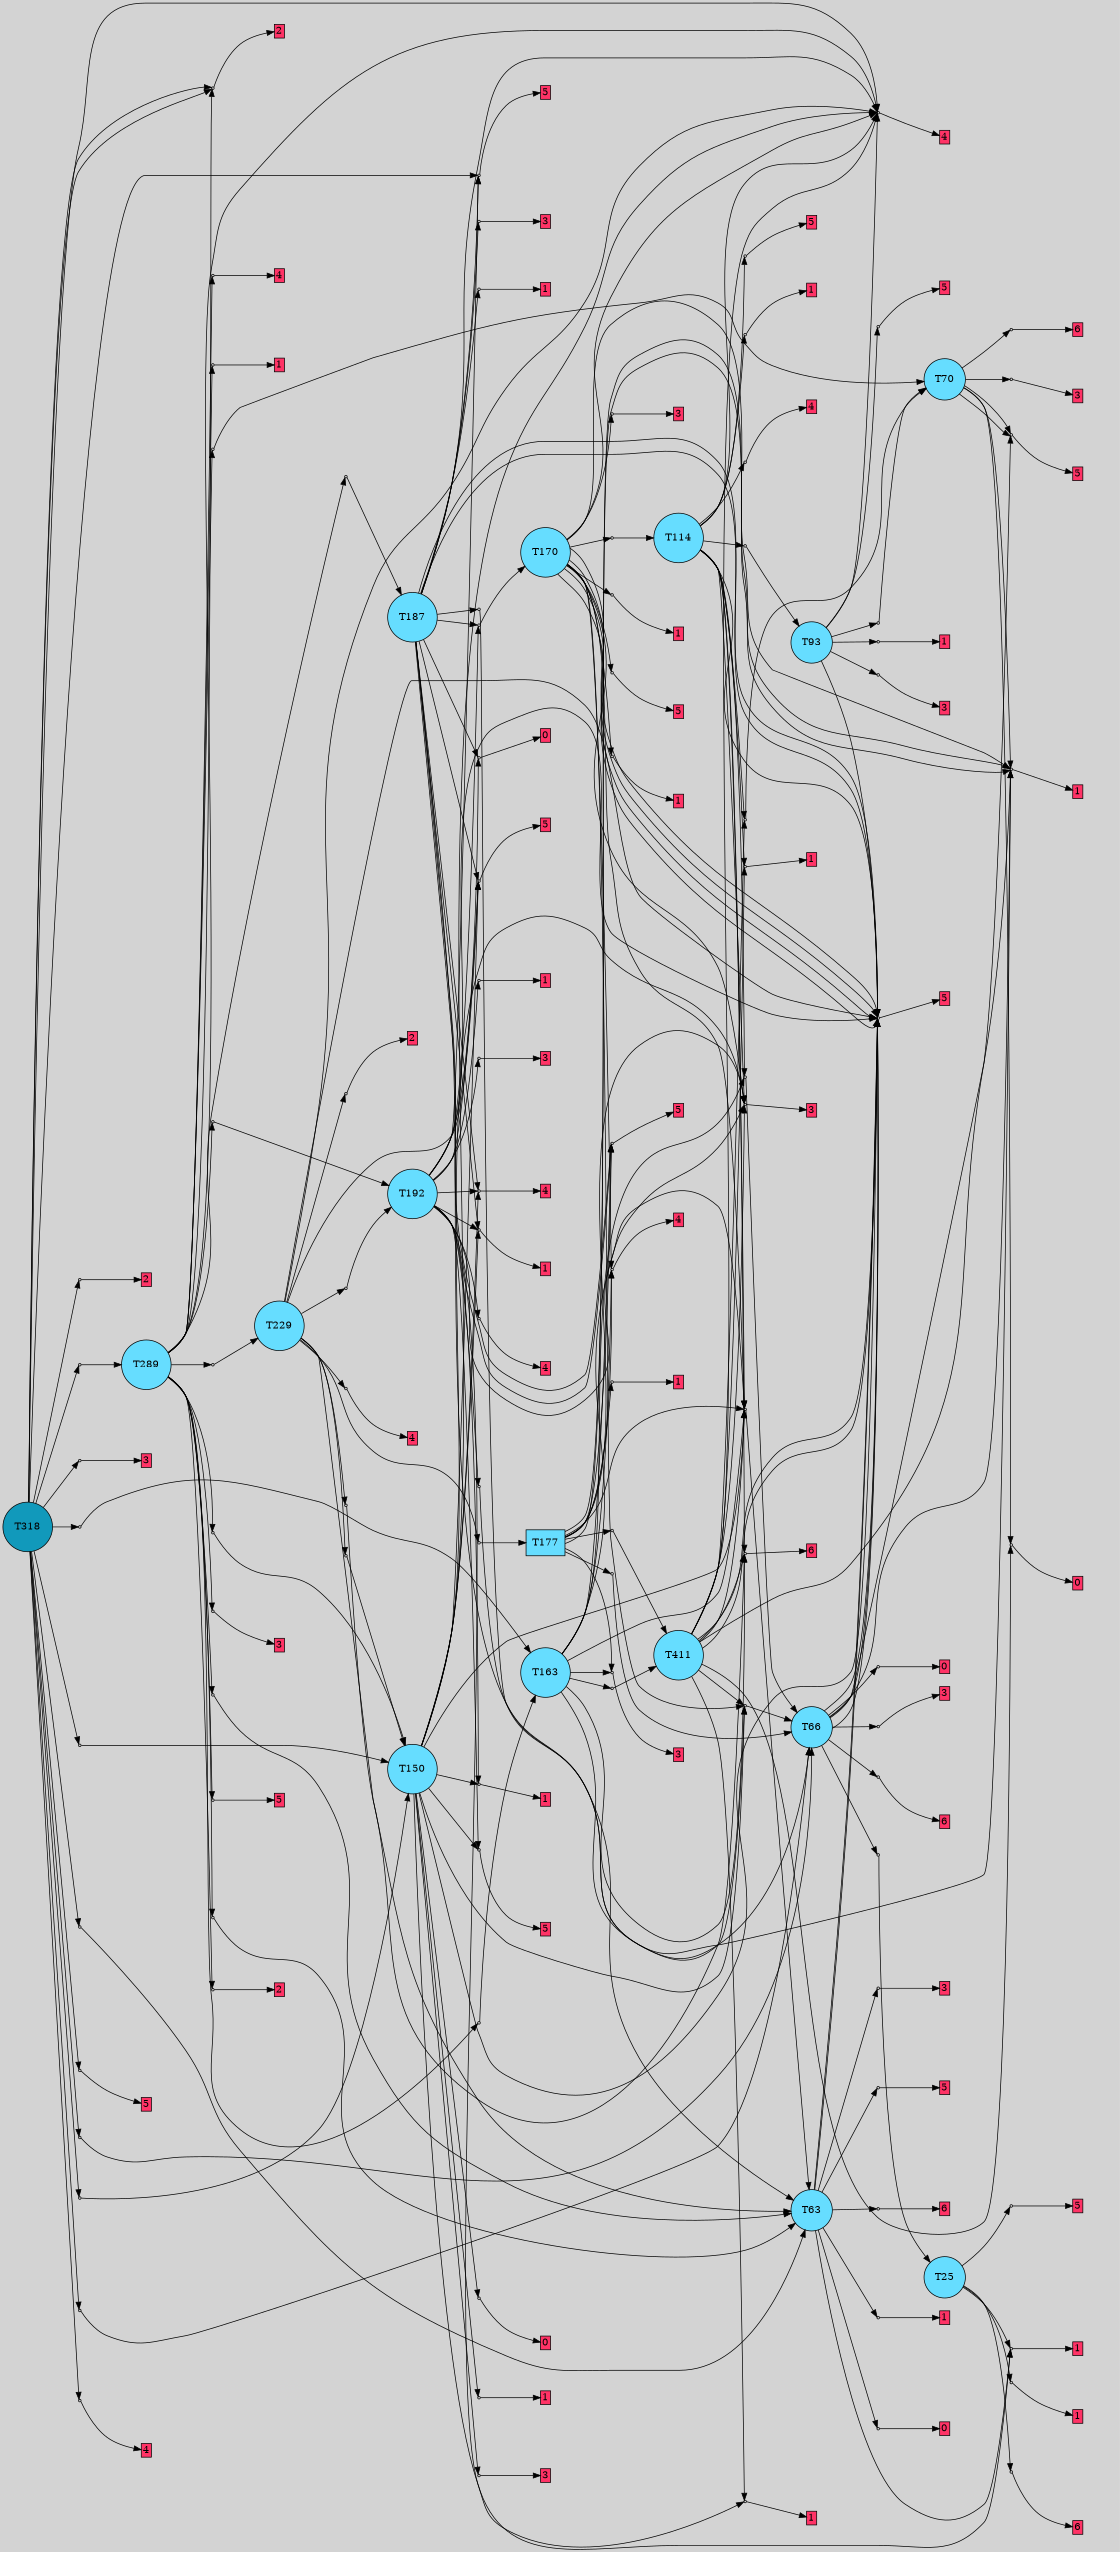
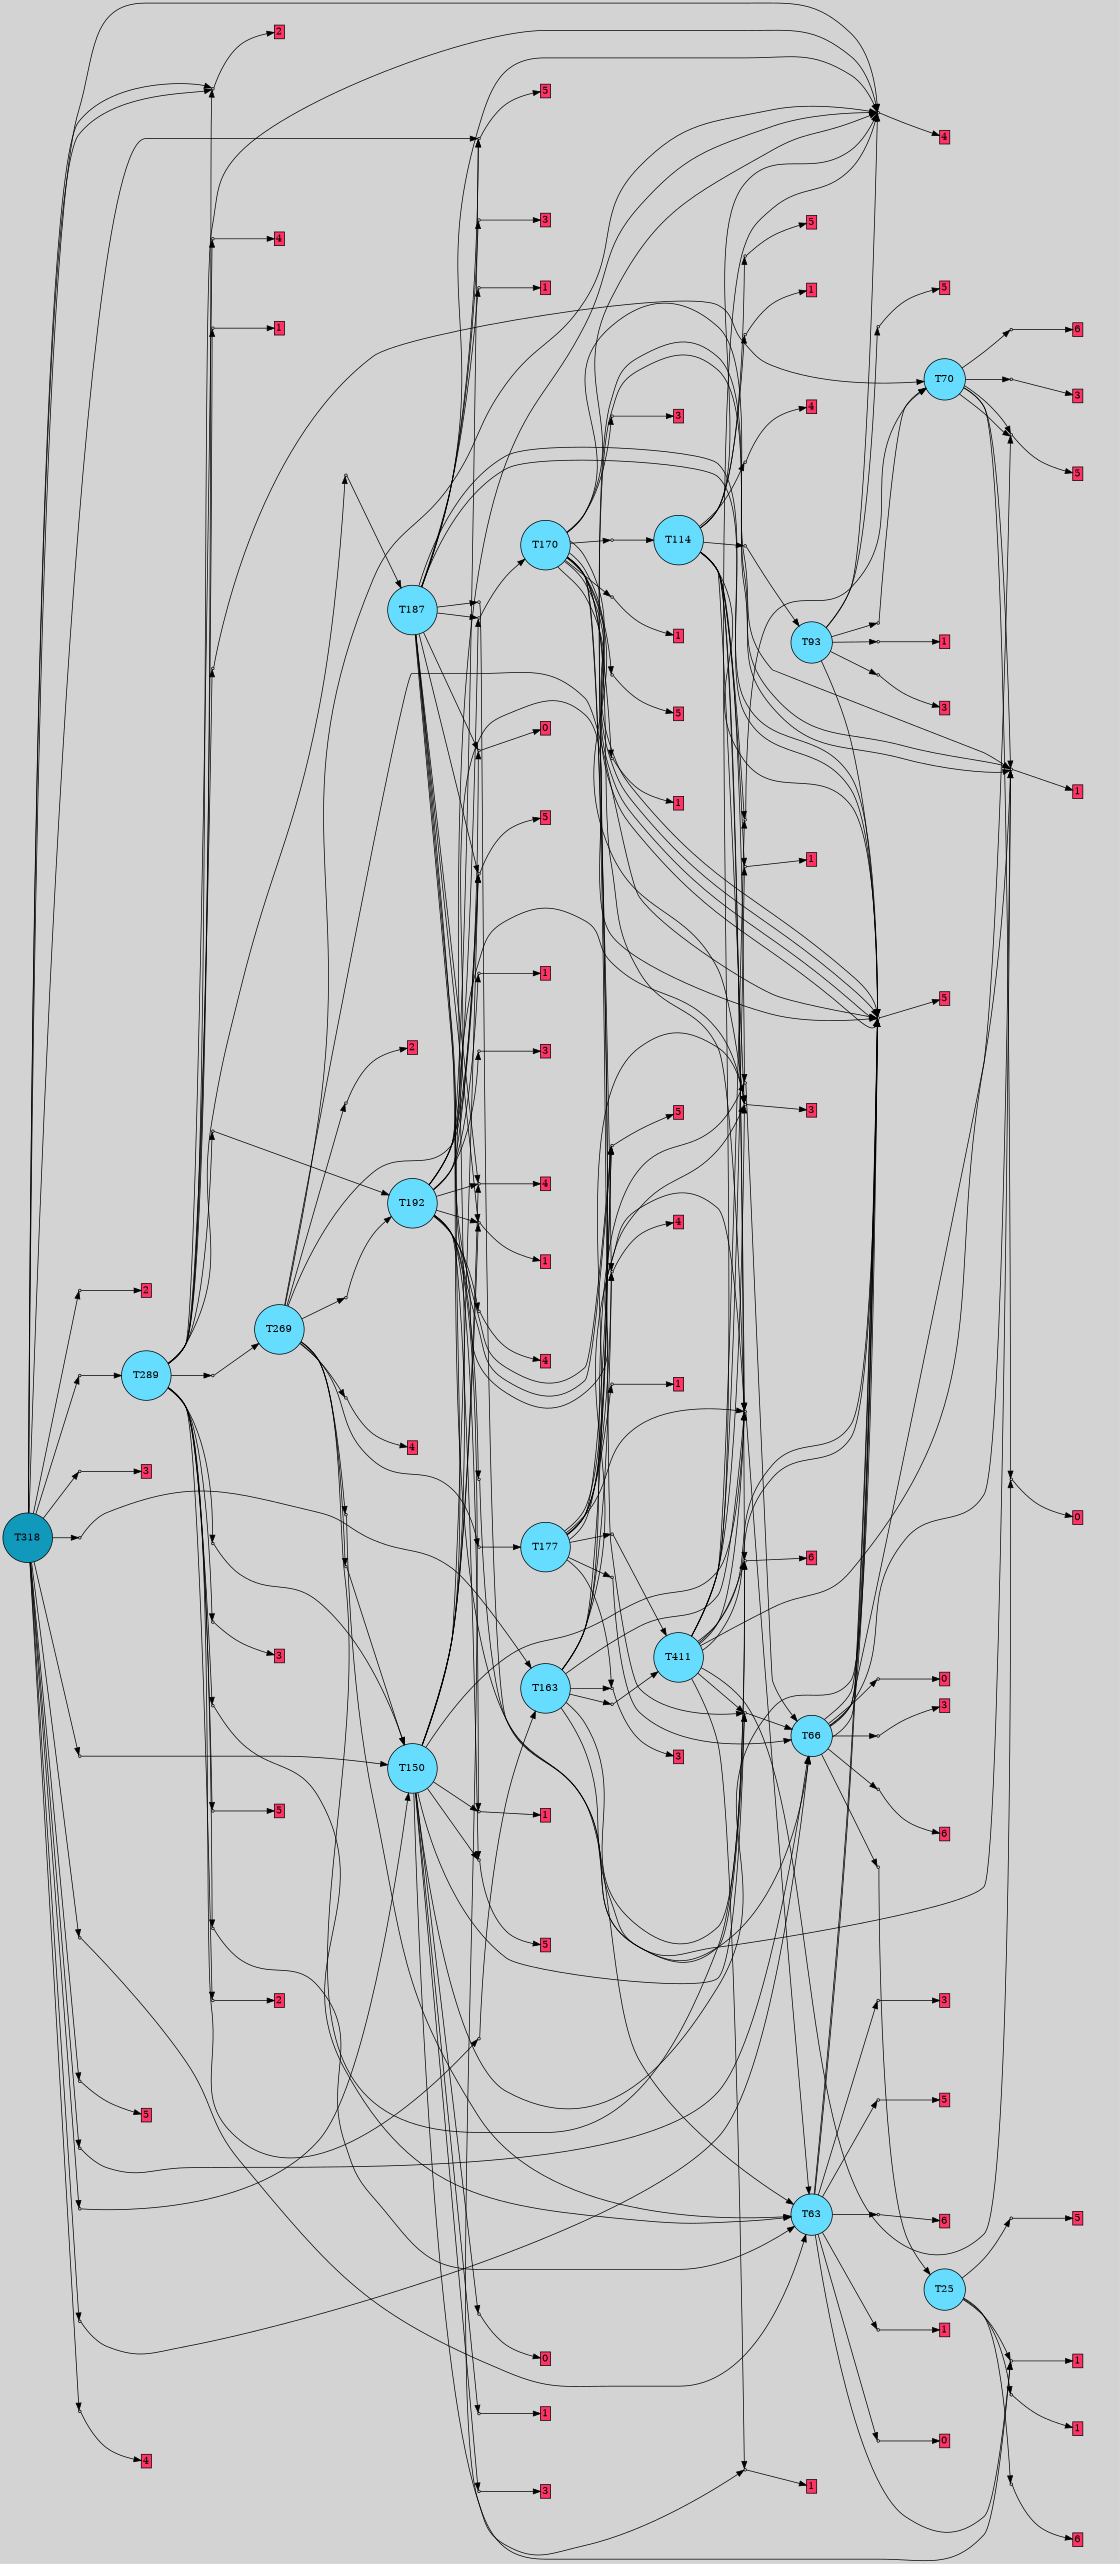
(279, 1326) -> (279, 1329)
(546, 1543) -> (546, 1547)
